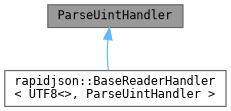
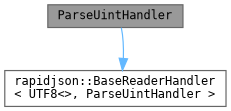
(107, 55) -> (123, 43)
